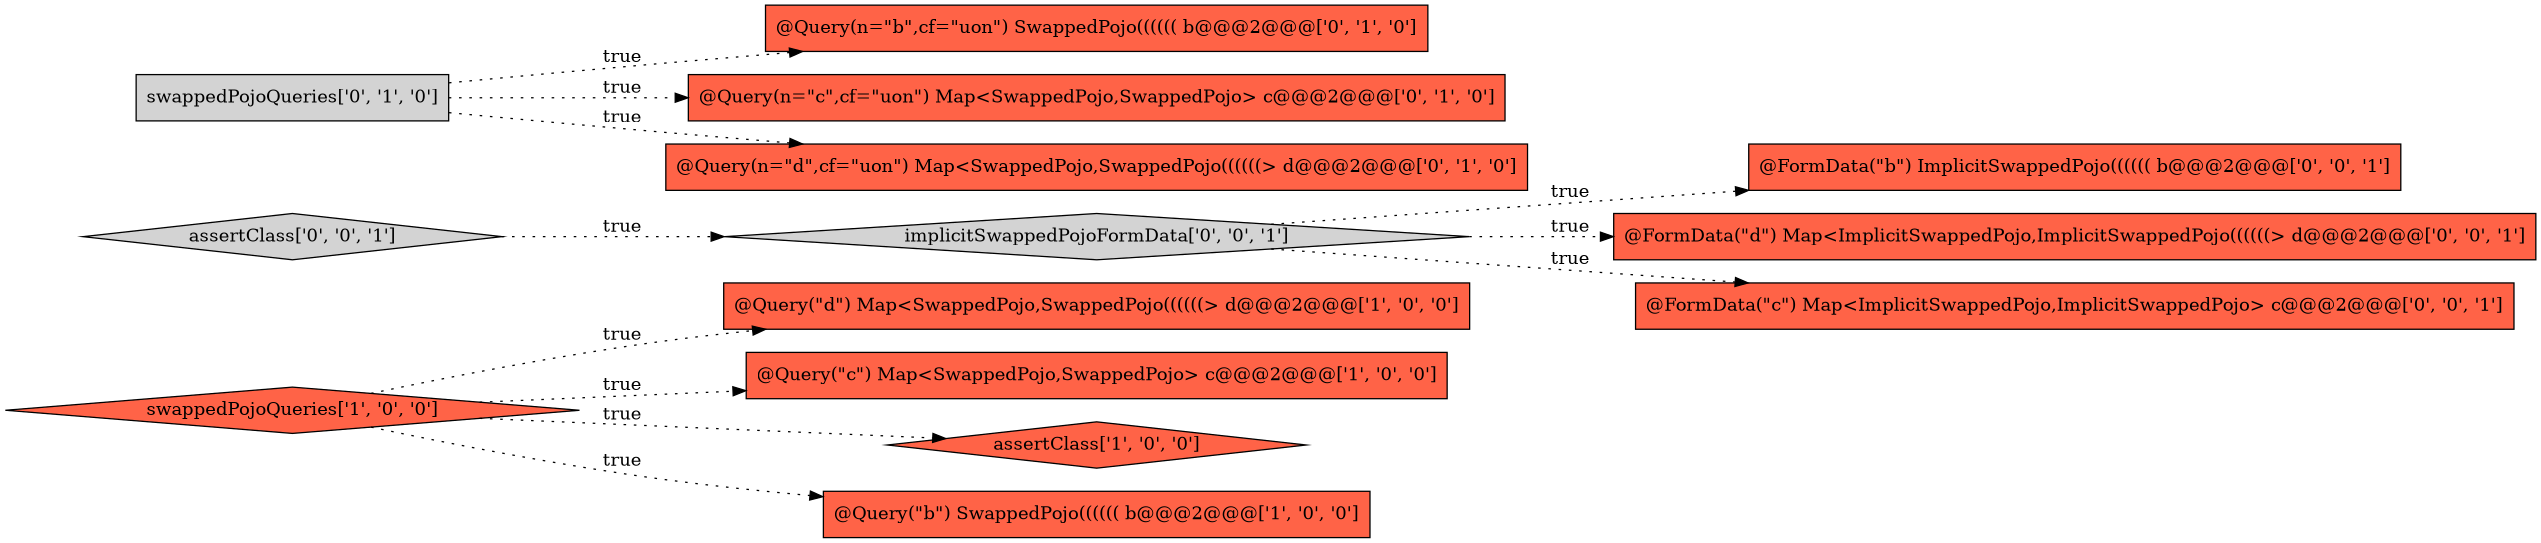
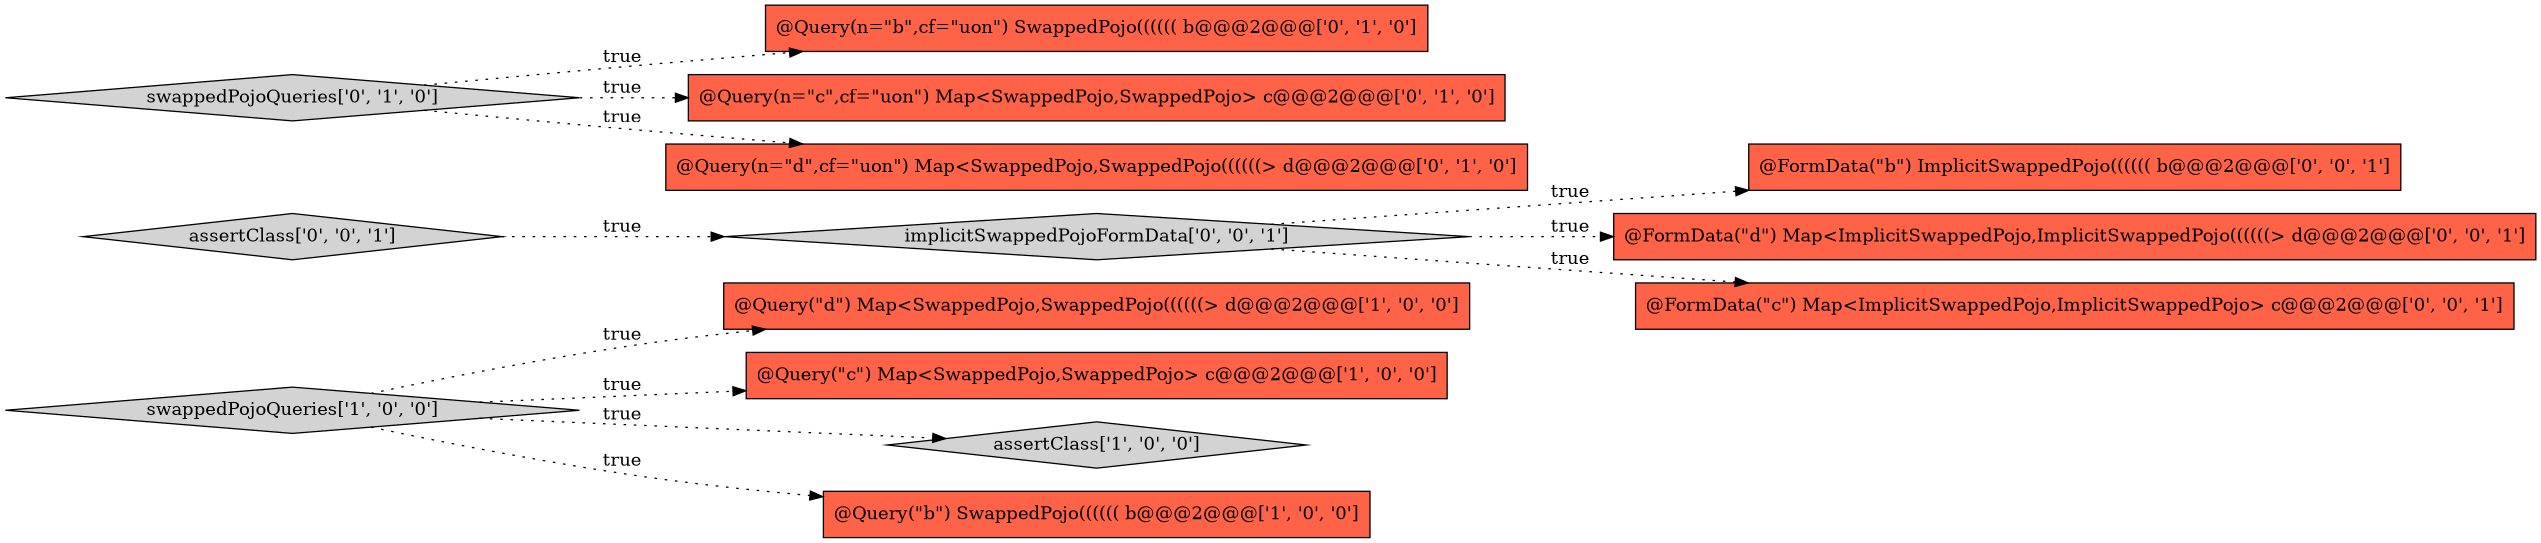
(292, 98) -> (292, 98)
(292, 410) -> (292, 410)
(1097, 445) -> (1097, 445)
